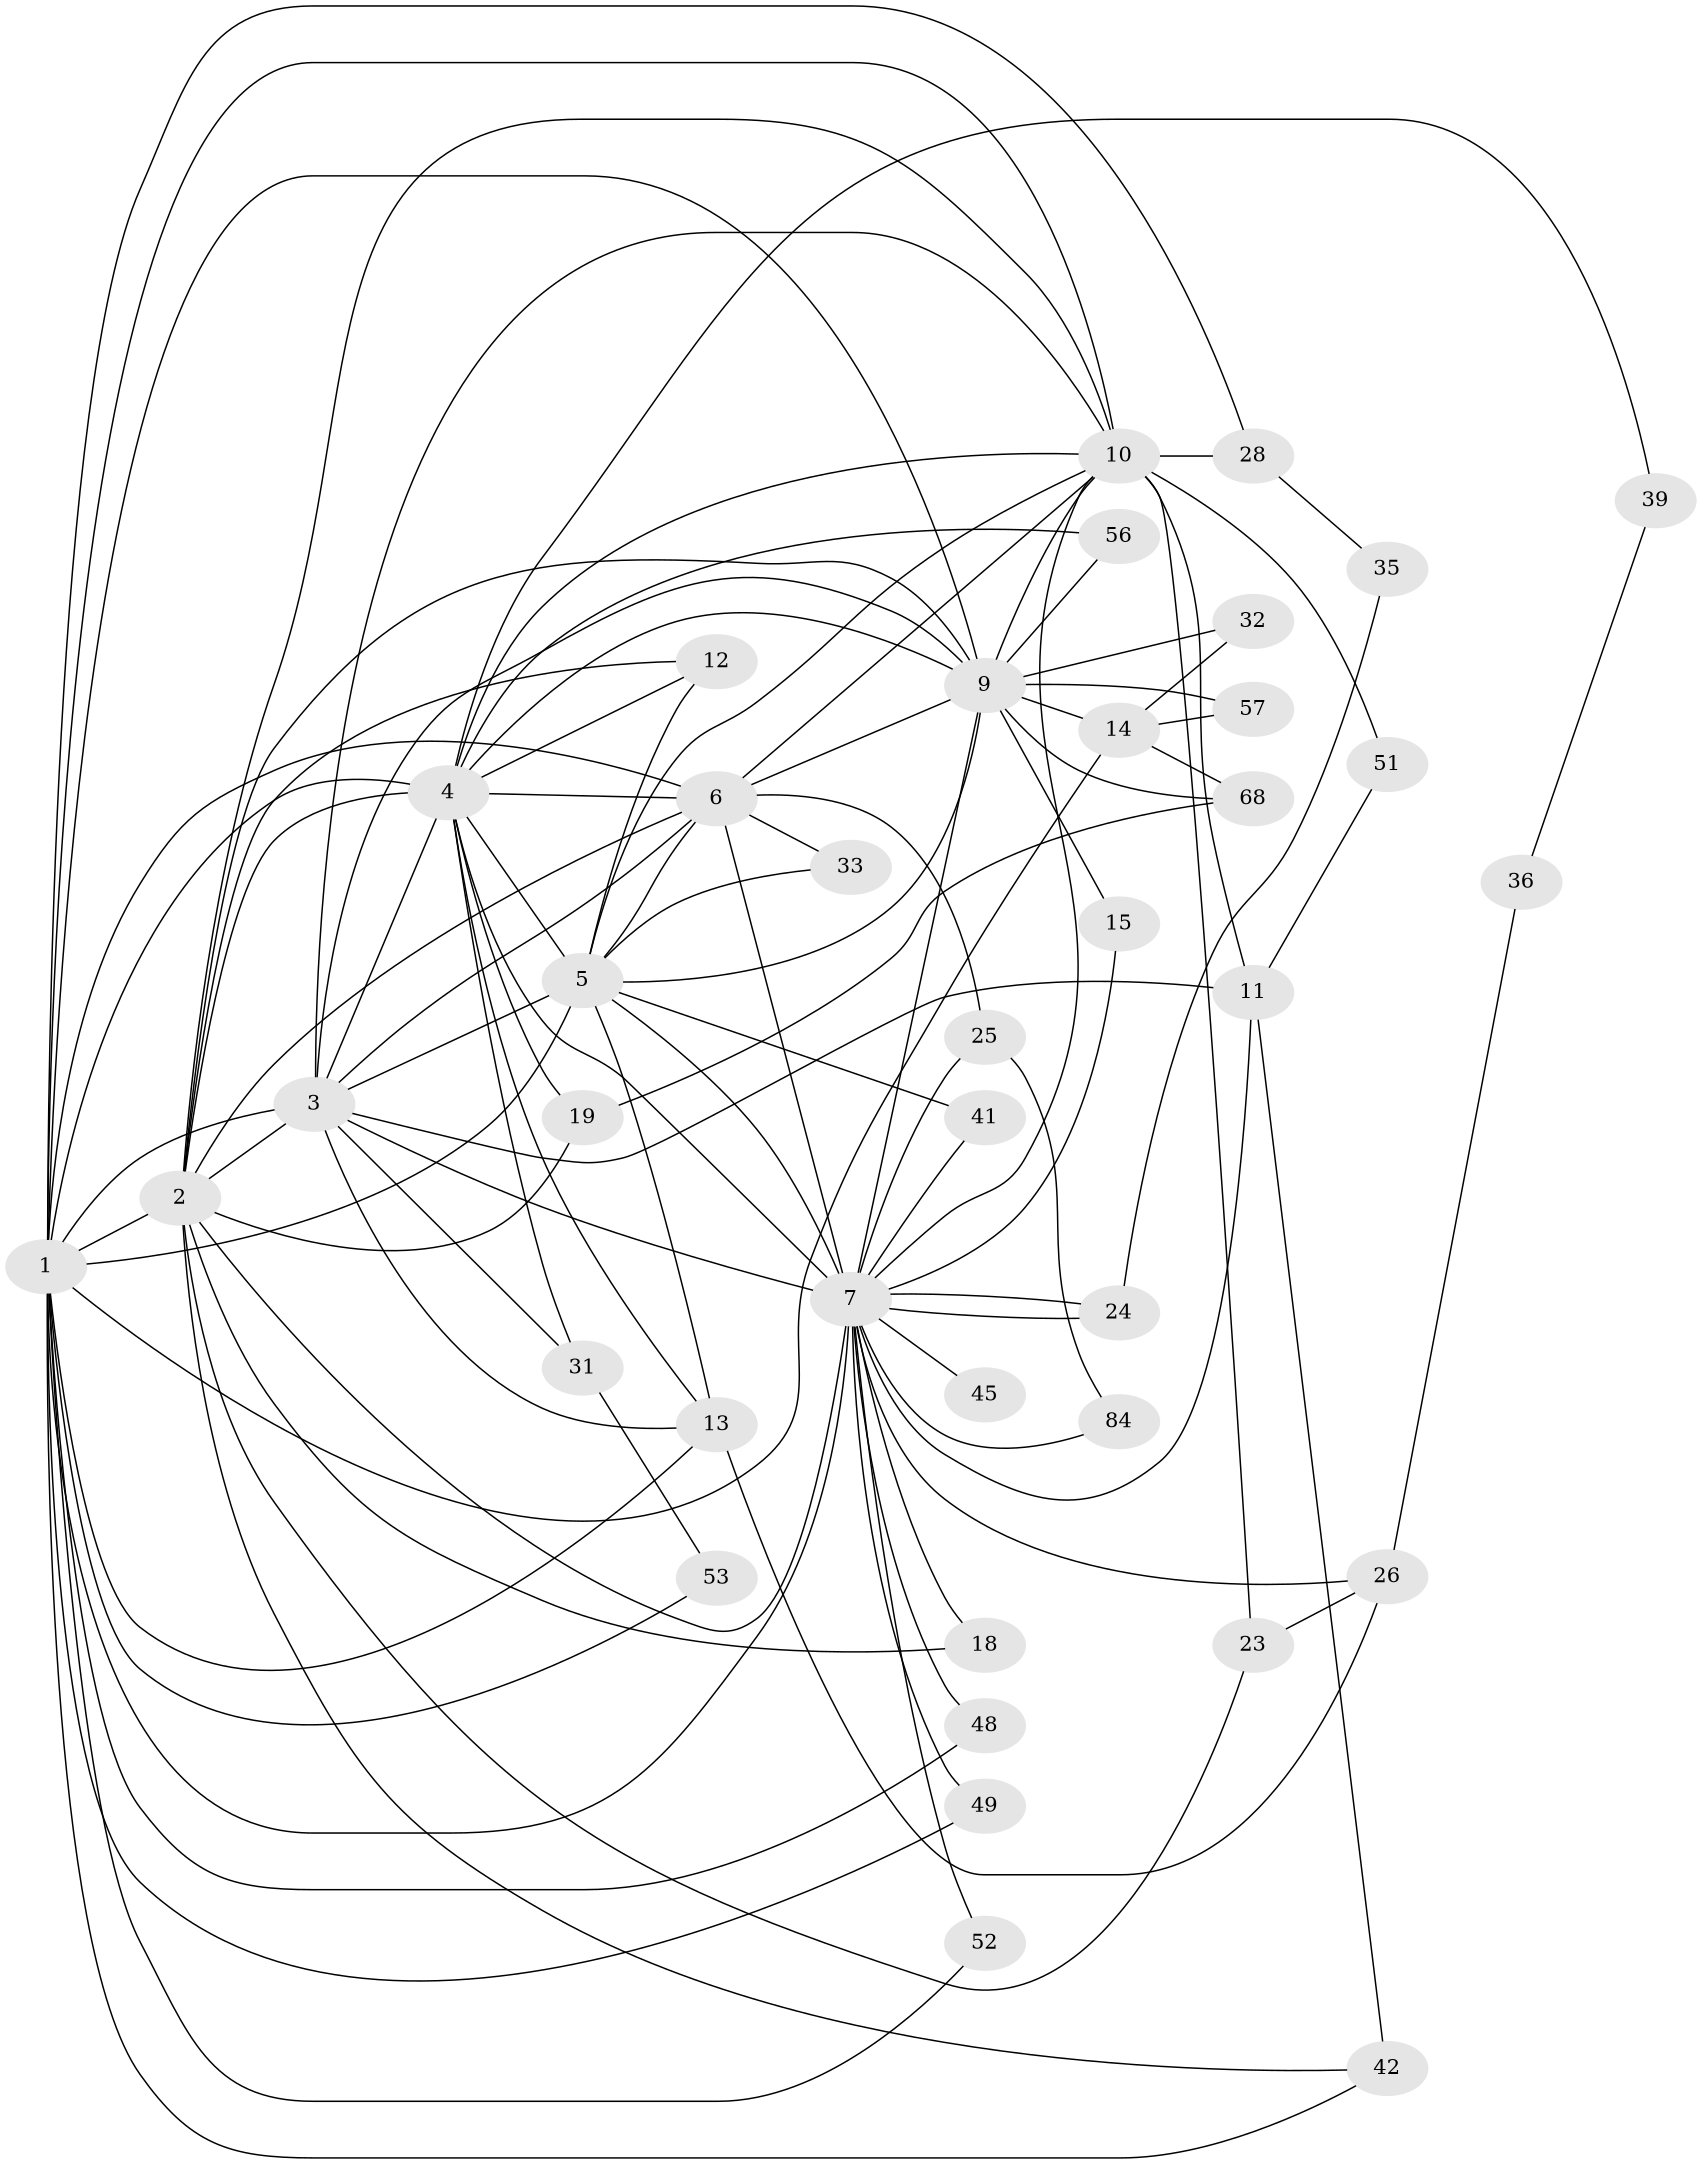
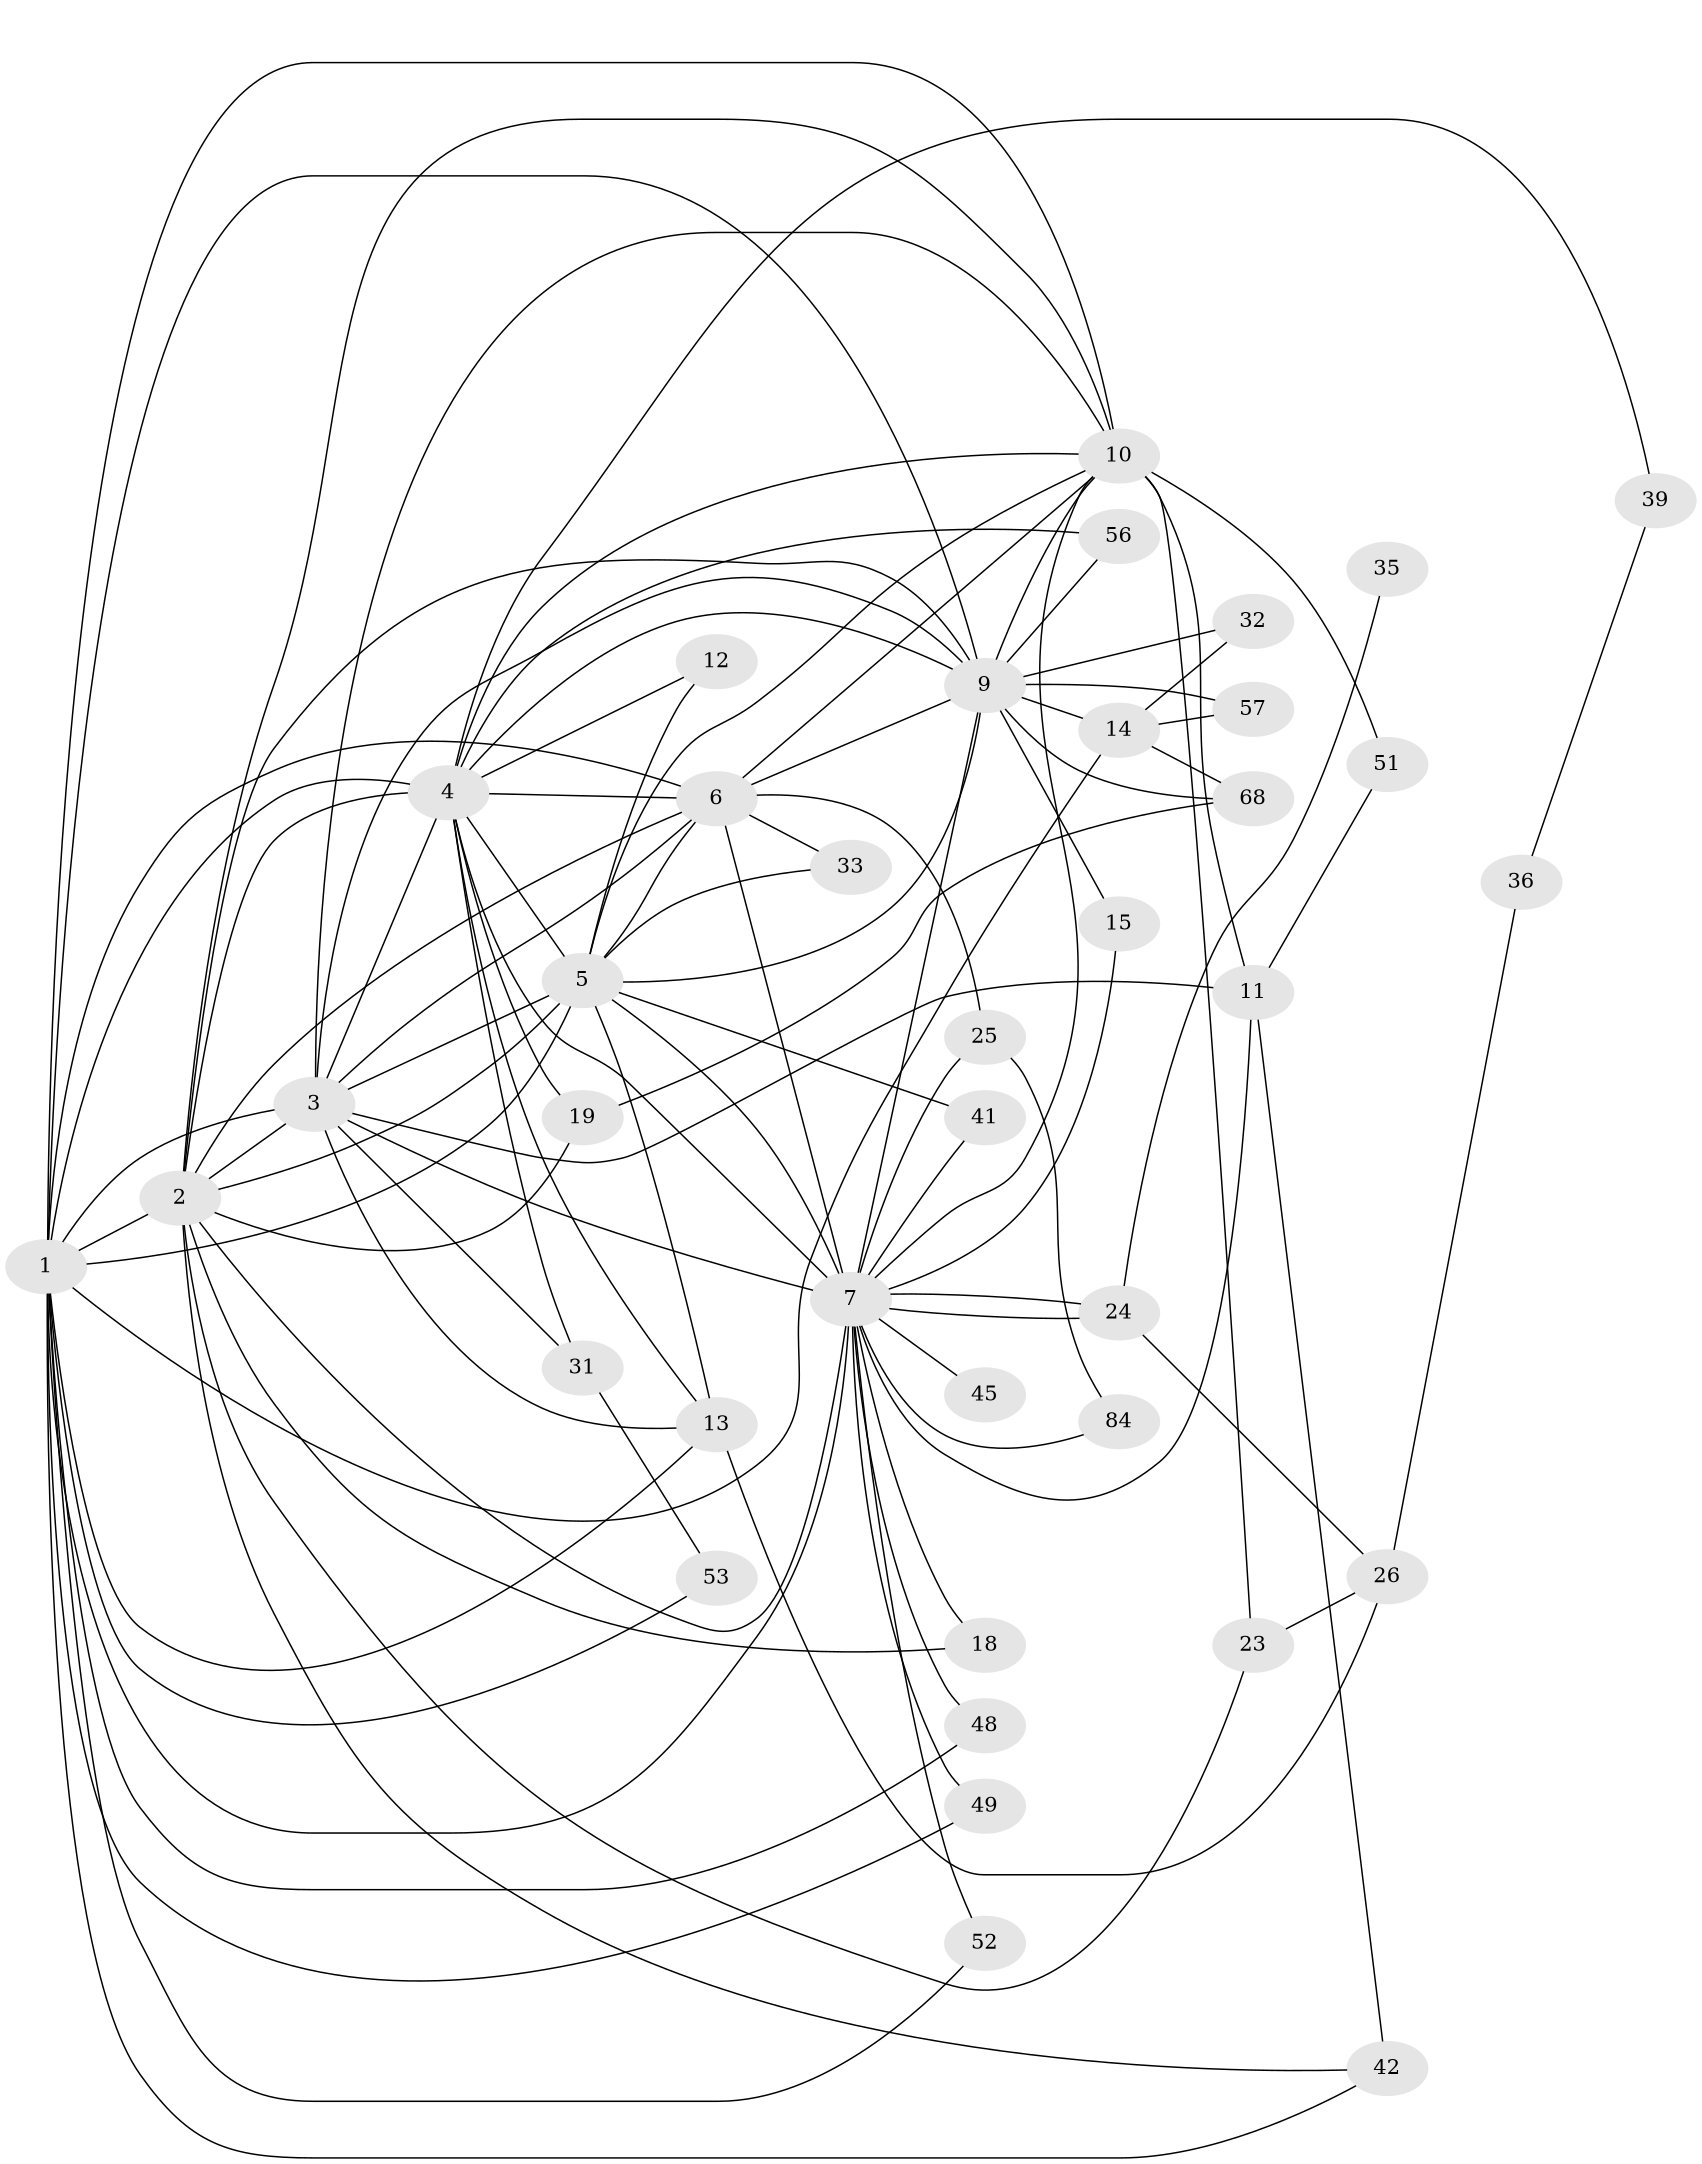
(1253, 456) -> none
(308, 769) -> (412, 1118)
(1043, 1551) -> (1253, 1445)
